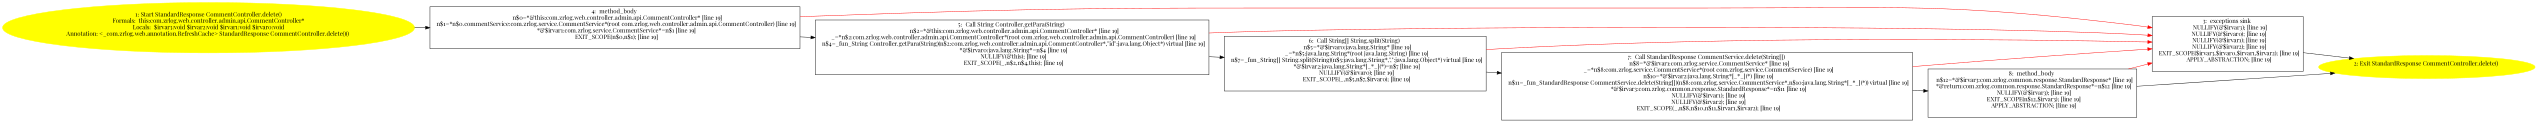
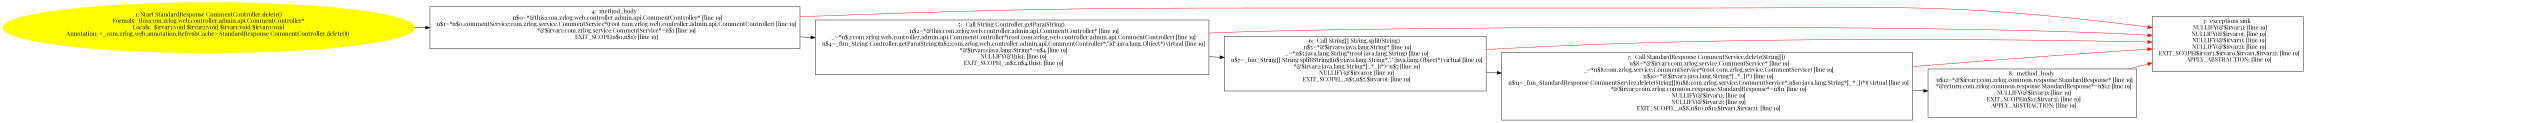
(2427, 67) -> none
